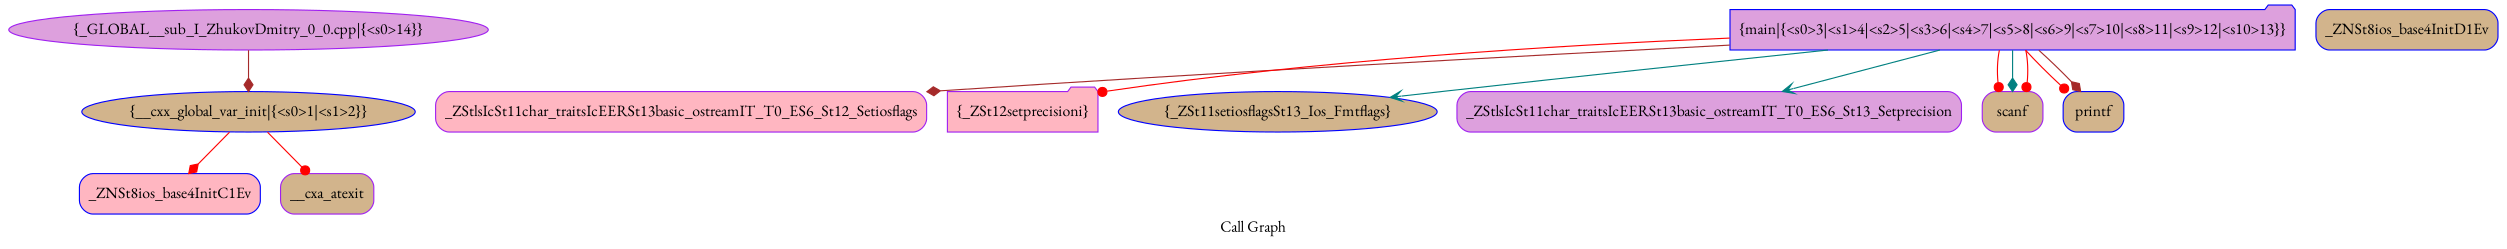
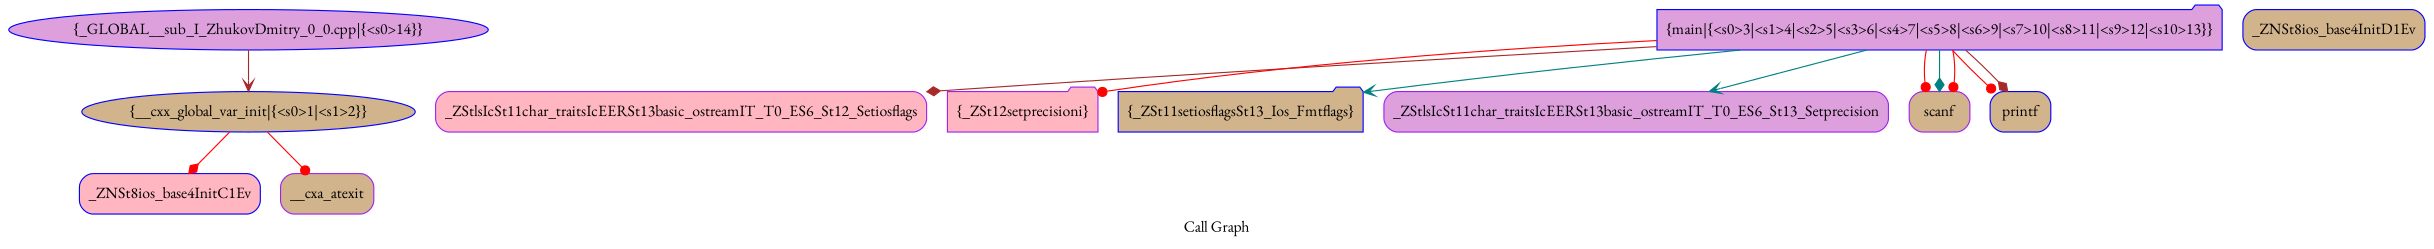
(249, 30) -> (249, 30)
(249, 64) -> (249, 65)
(1278, 112) -> (1241, 112)
